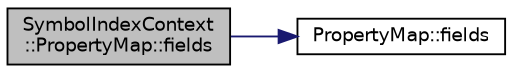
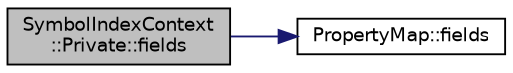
(119, 36) -> (119, 36)
